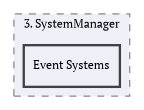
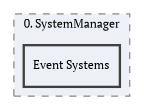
(72, 25) -> (72, 25)
